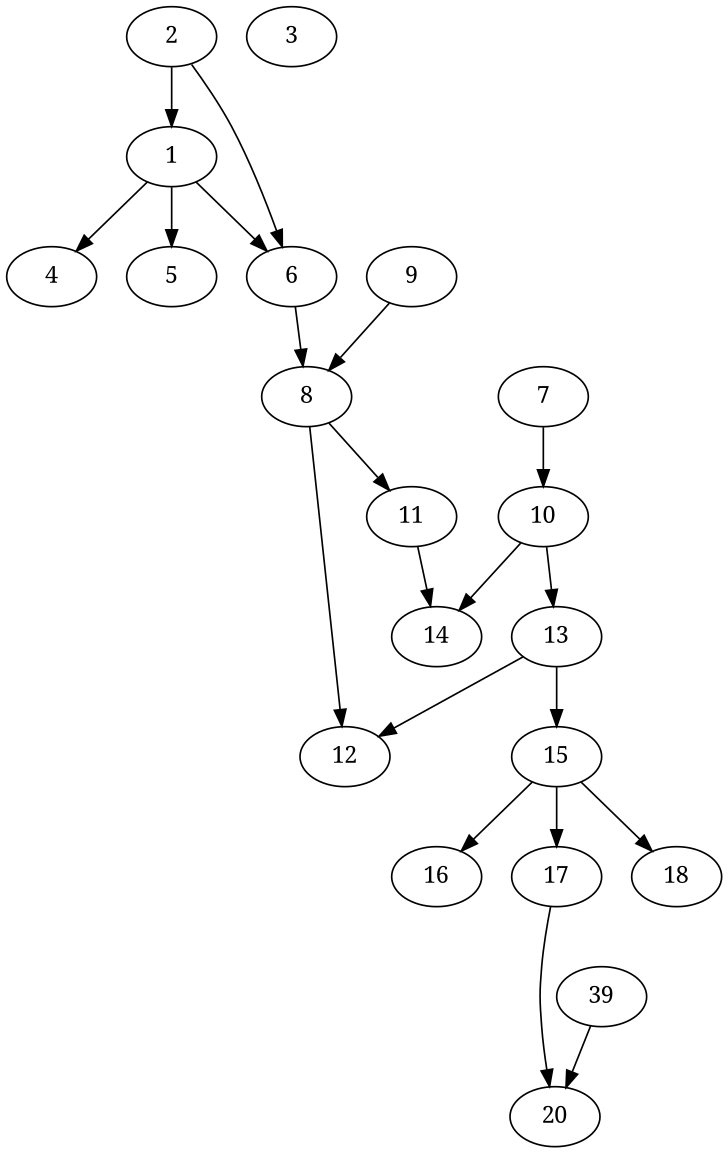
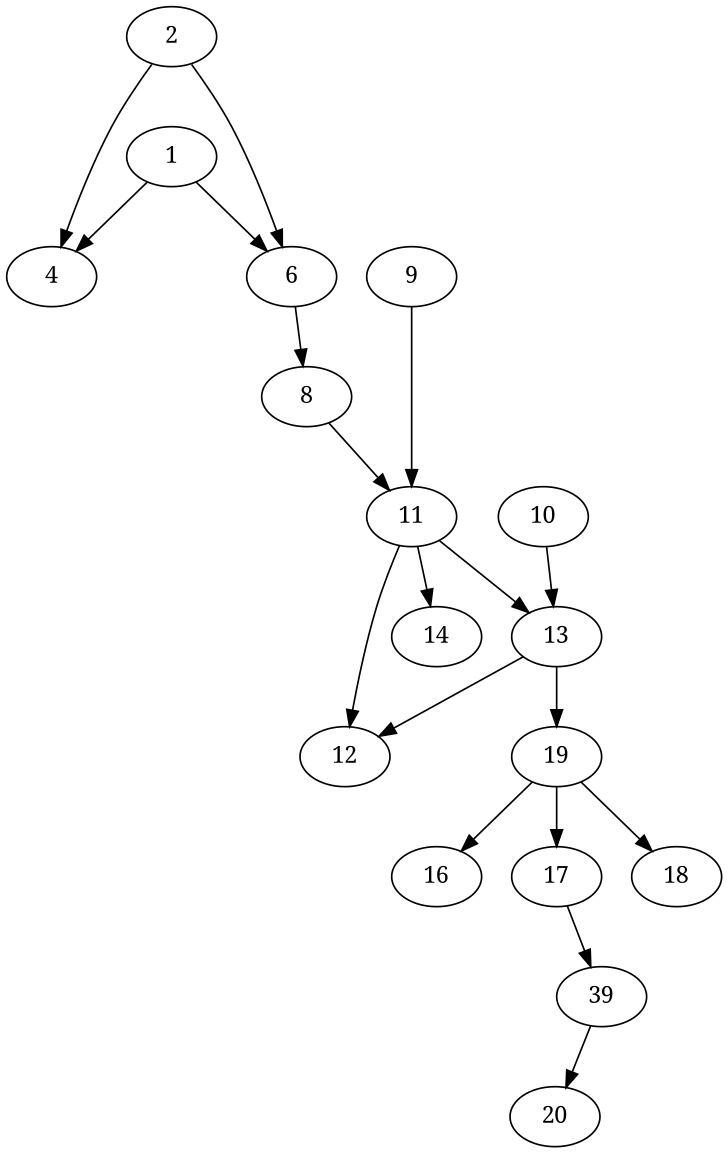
(292, 37) -> none
(172, 88) -> (103, 144)
(172, 277) -> none
(365, 330) -> (412, 388)
(543, 397) -> none
(325, 568) -> (371, 627)
none -> (477, 571)
(496, 571) -> none
(557, 757) -> (557, 757)
(540, 988) -> (576, 929)
